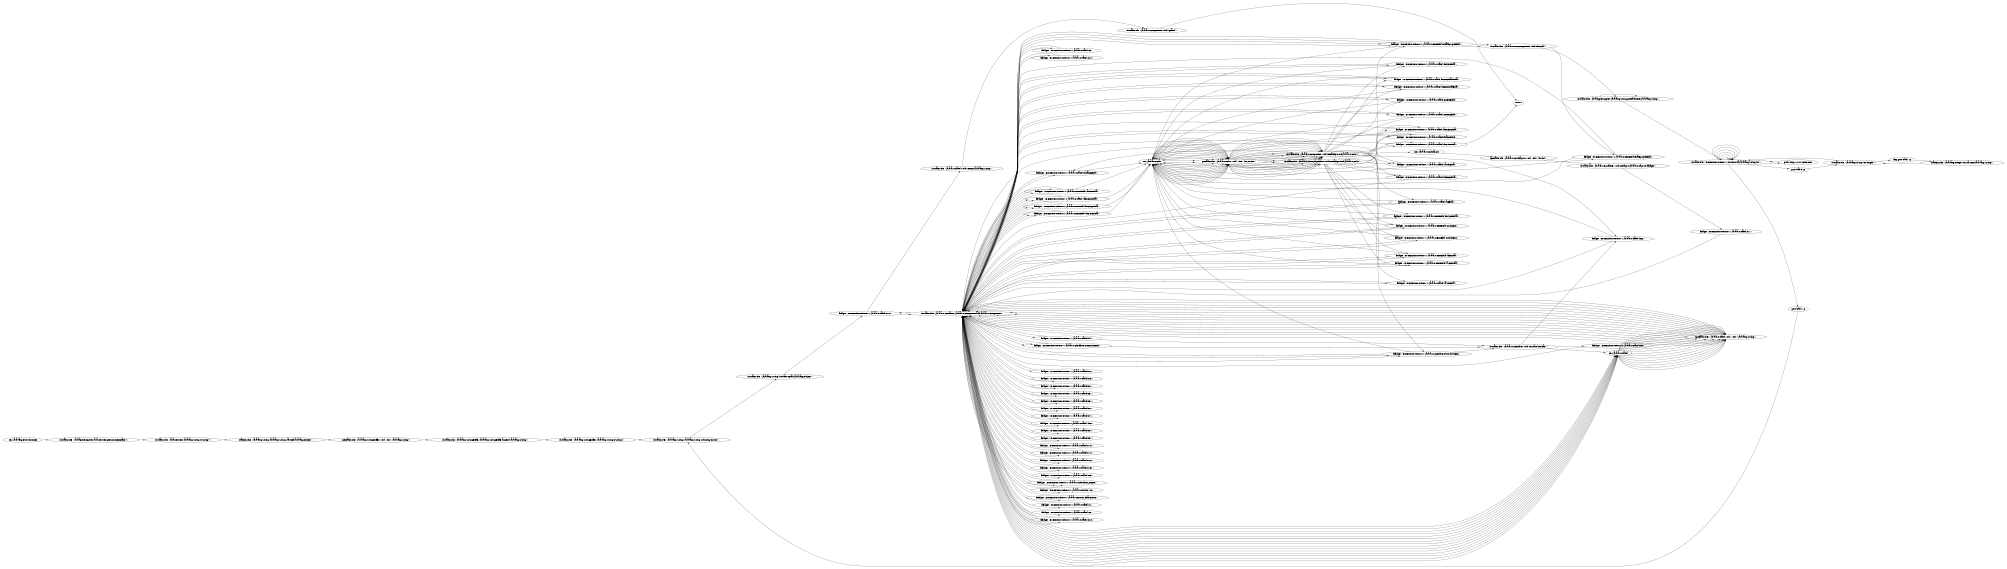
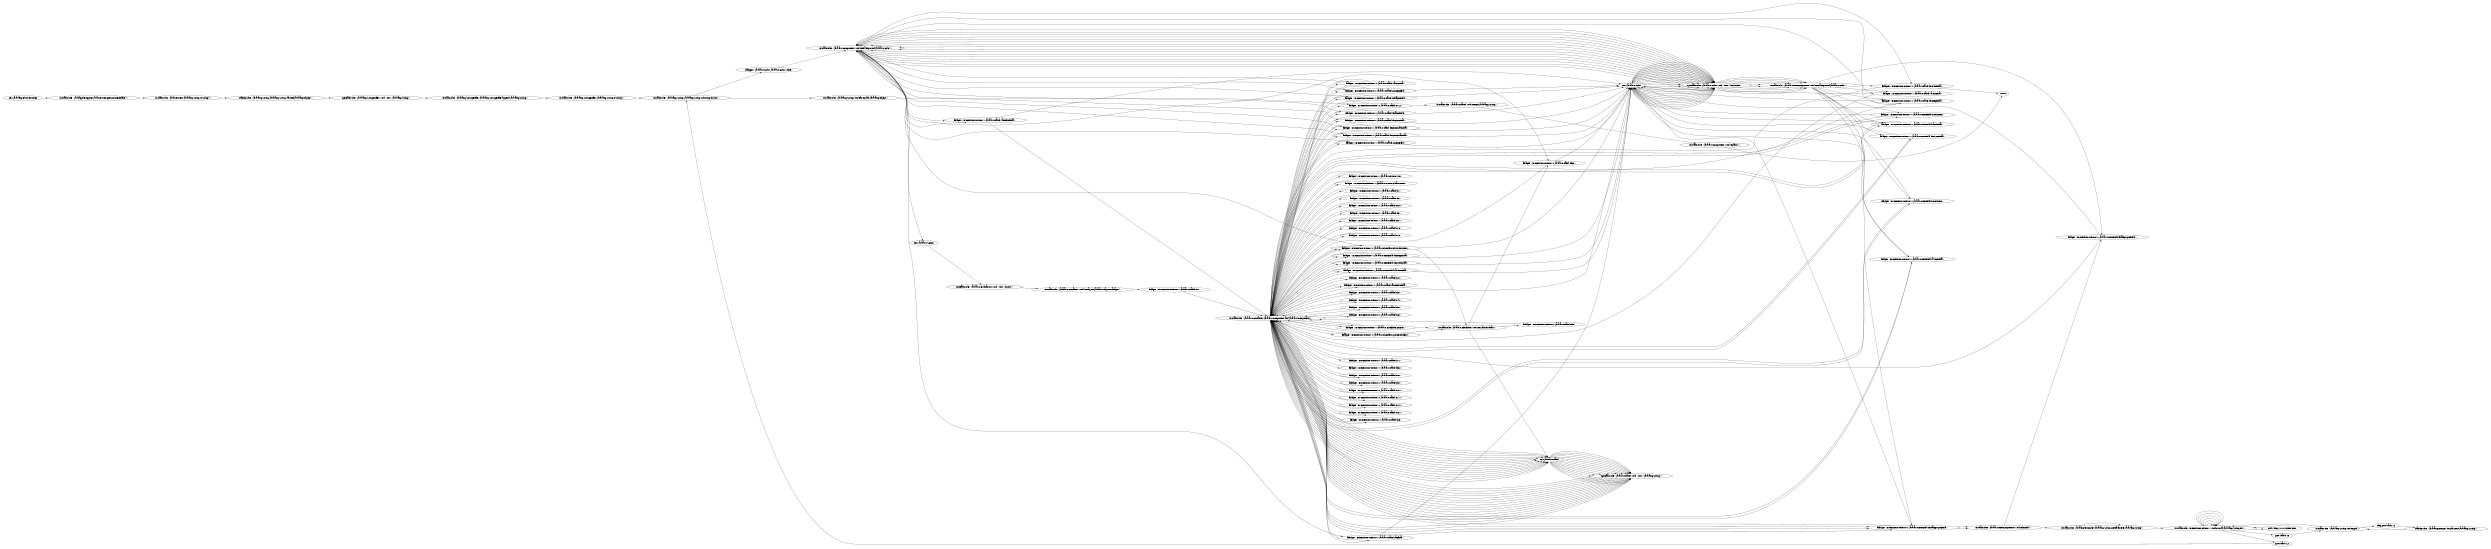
none -> (769, 70)
(1427, 152) -> (924, 243)
(1290, 343) -> (1421, 328)
